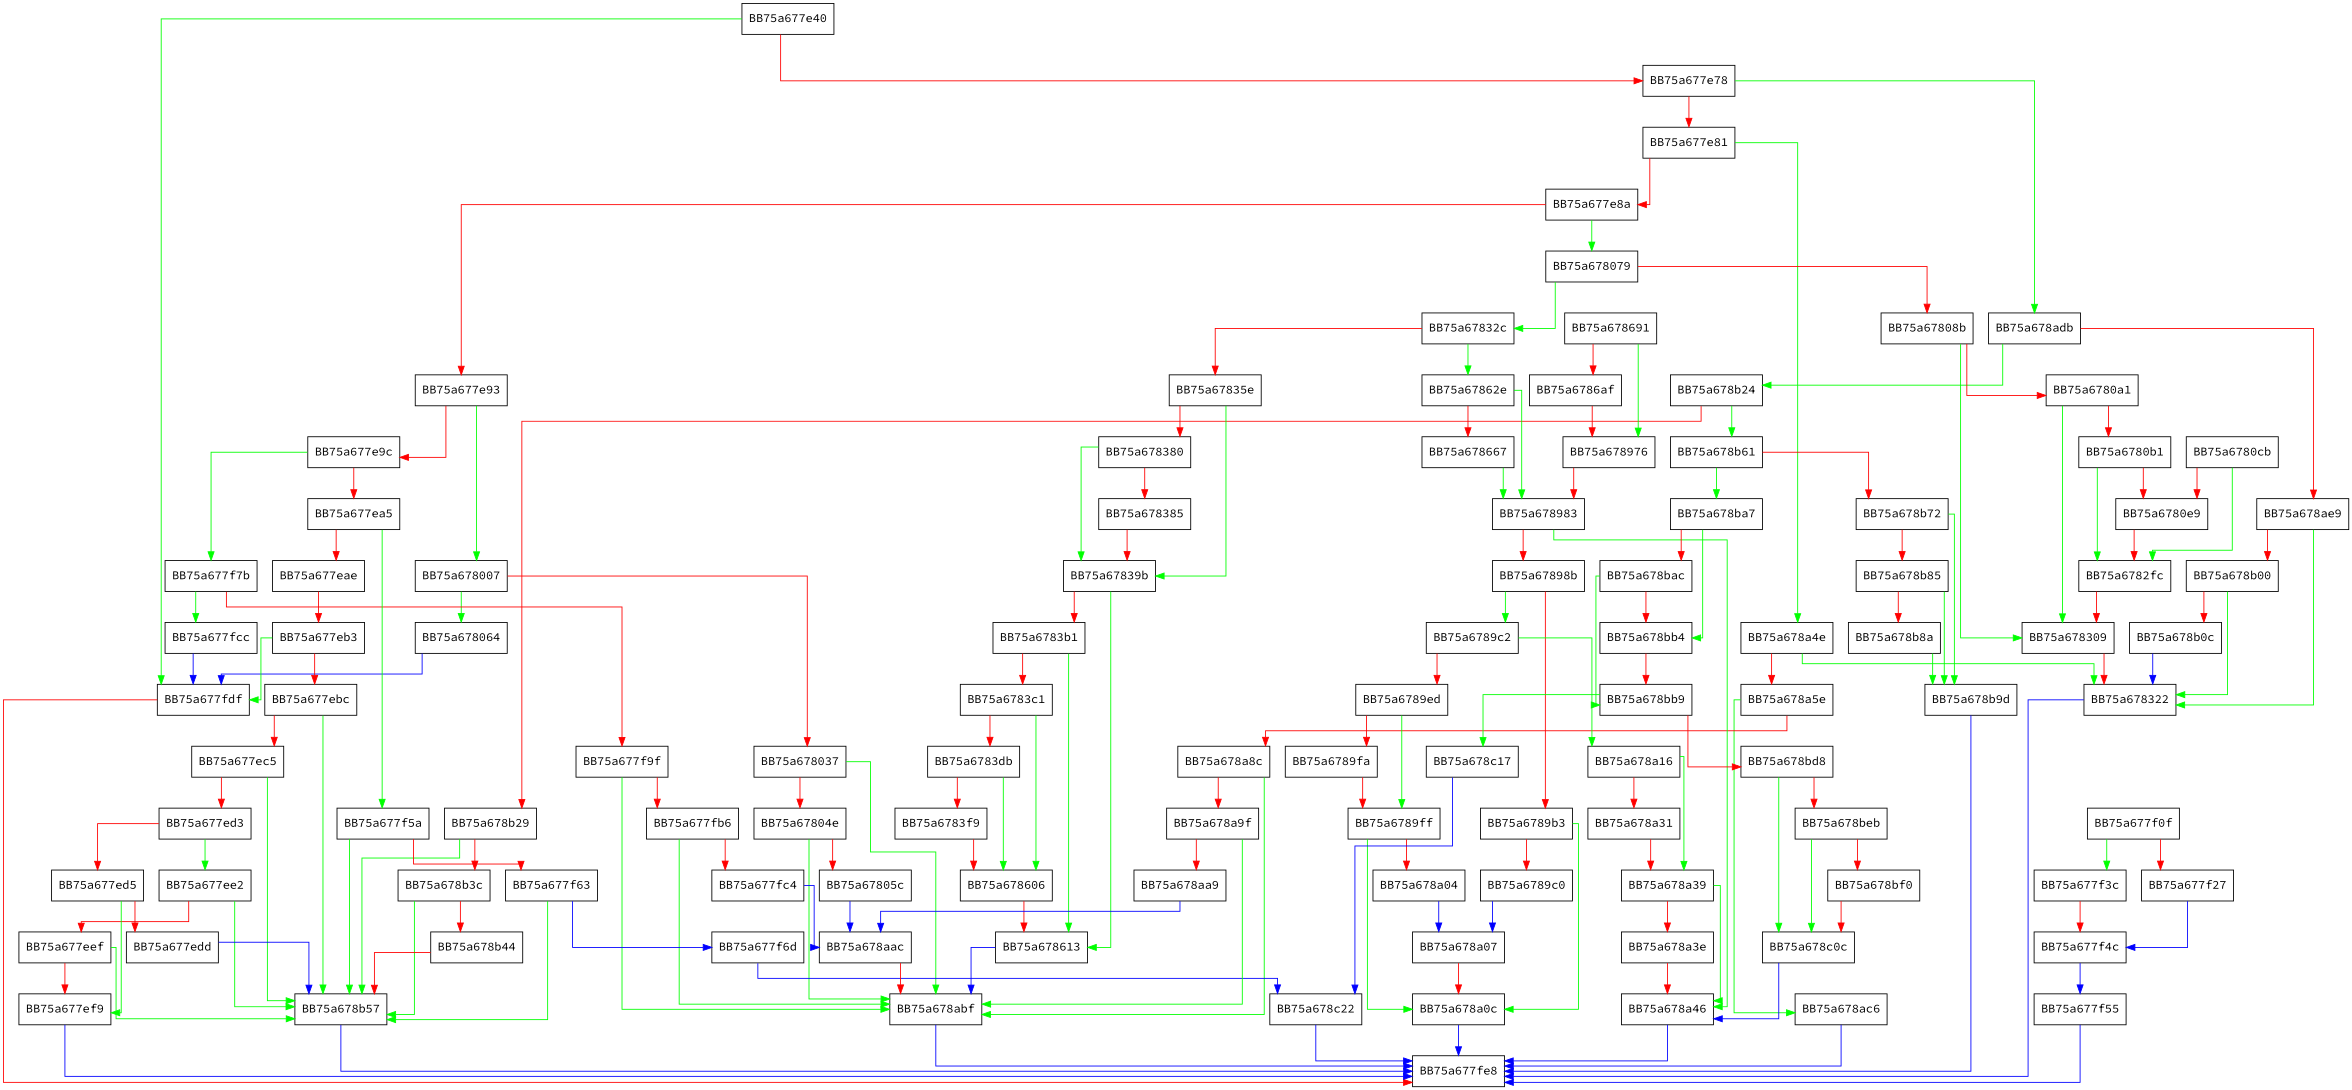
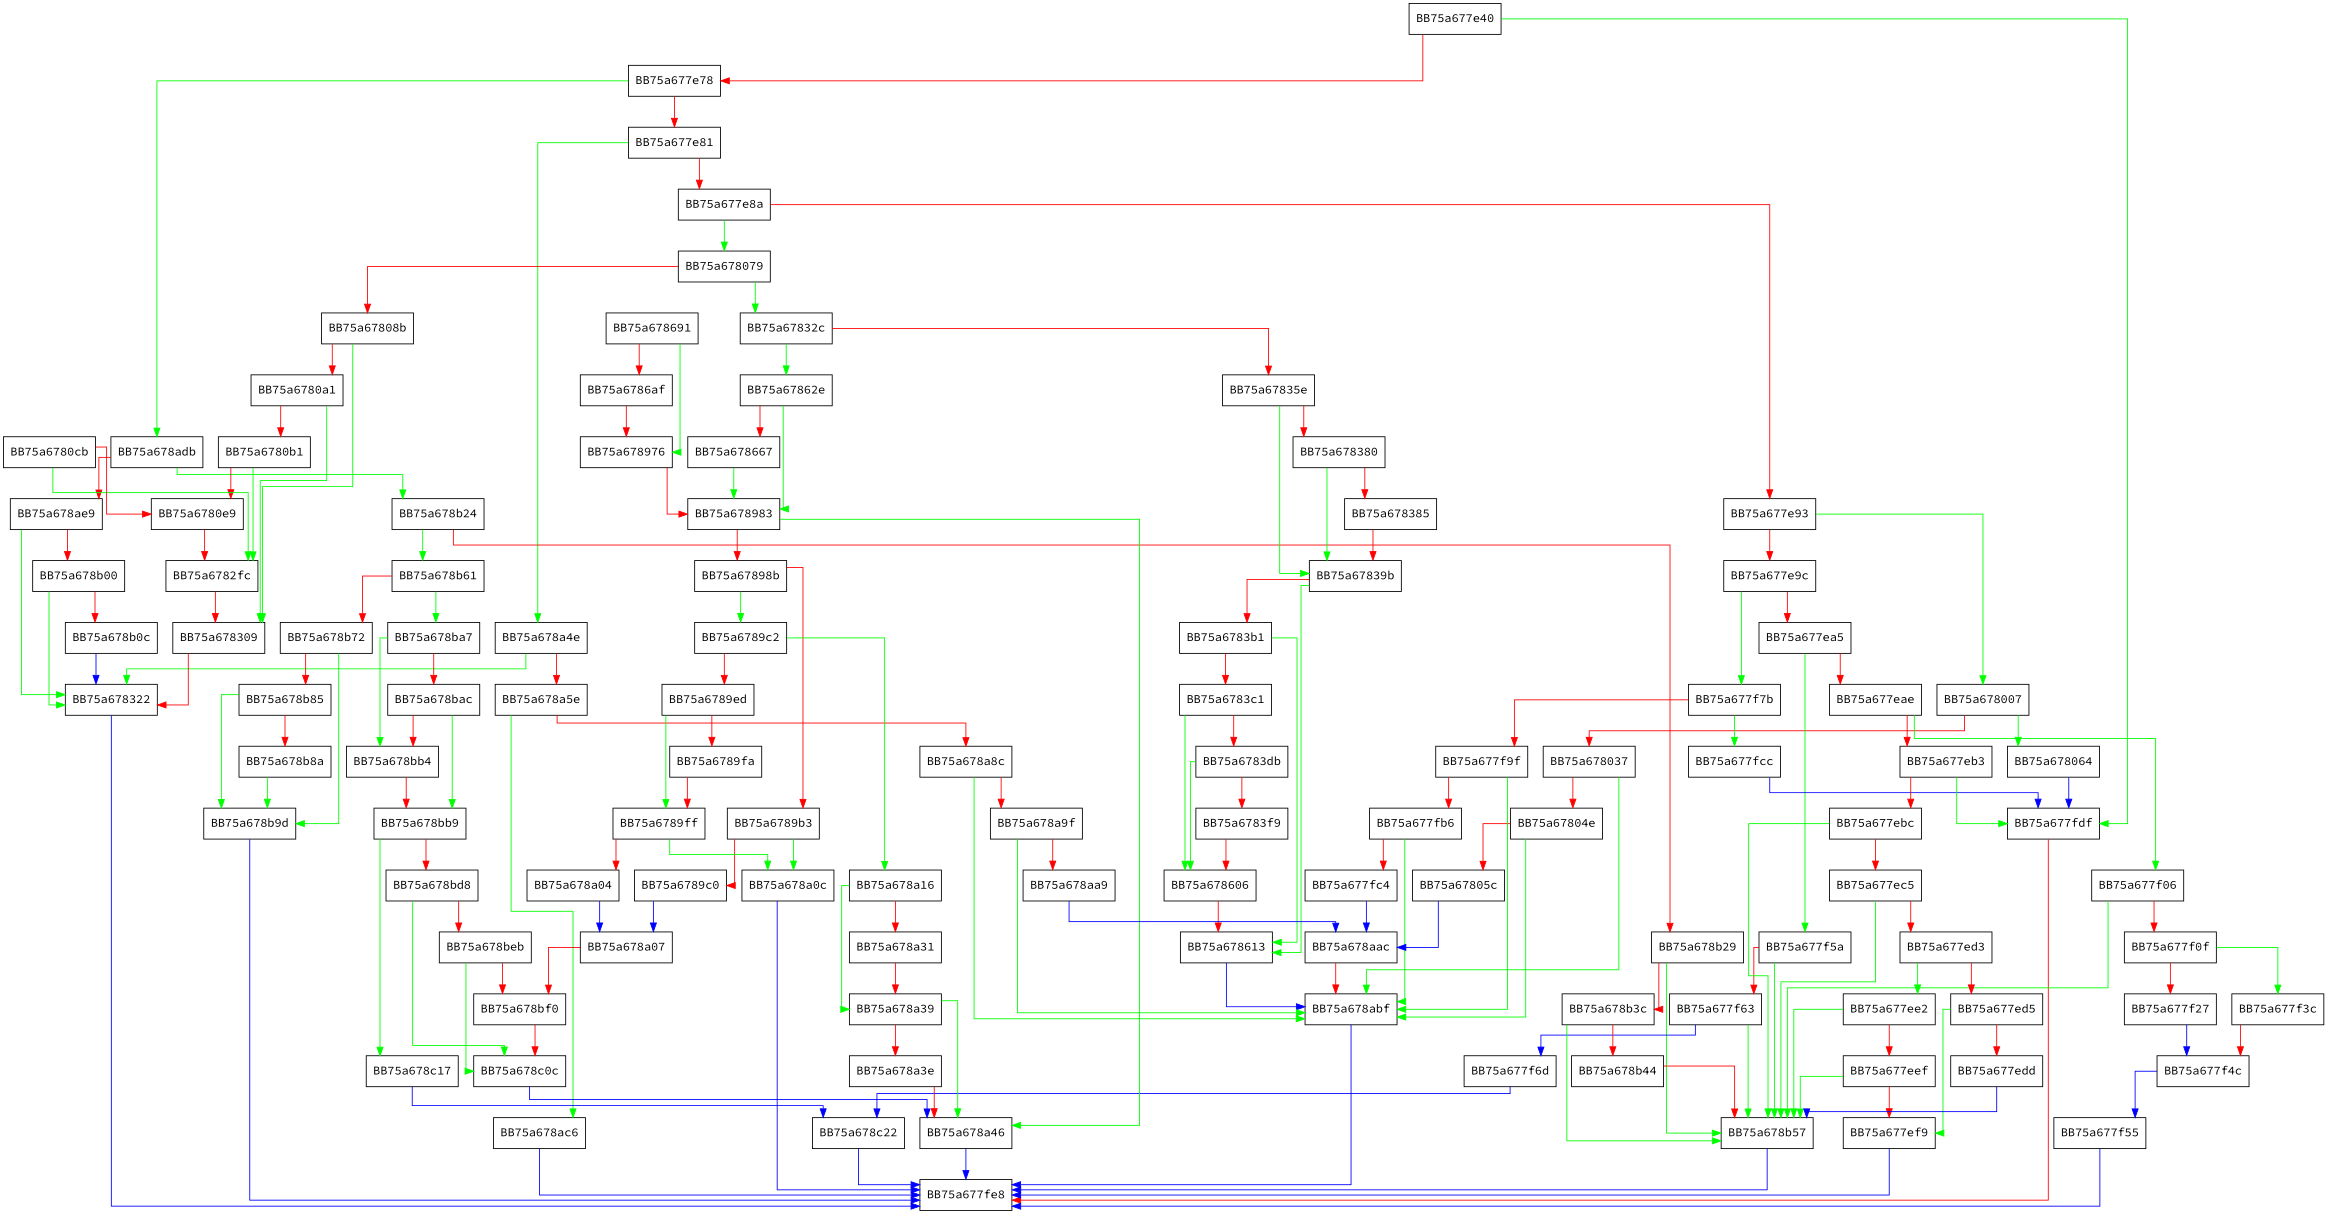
none -> (2138, 886)
(1459, 974) -> (549, 950)
